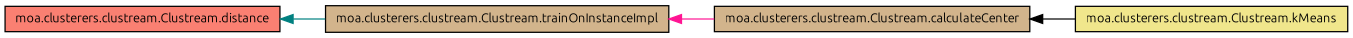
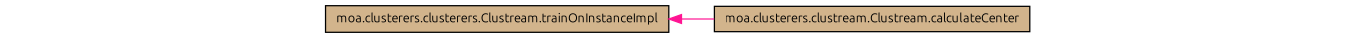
(142, 19) -> none
(497, 19) -> (497, 19)
(1212, 19) -> none
